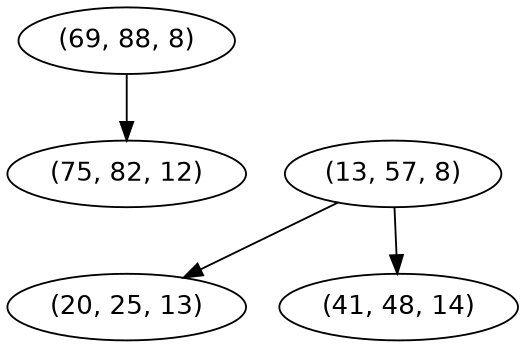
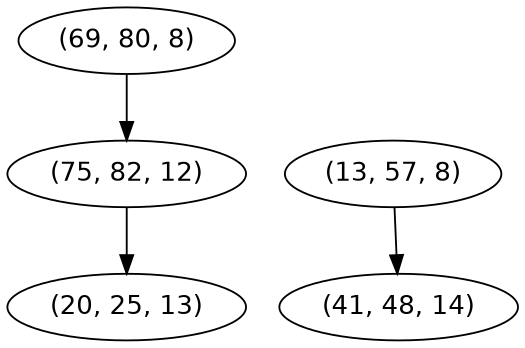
(127, 41) -> (127, 41)
(269, 236) -> (127, 231)
